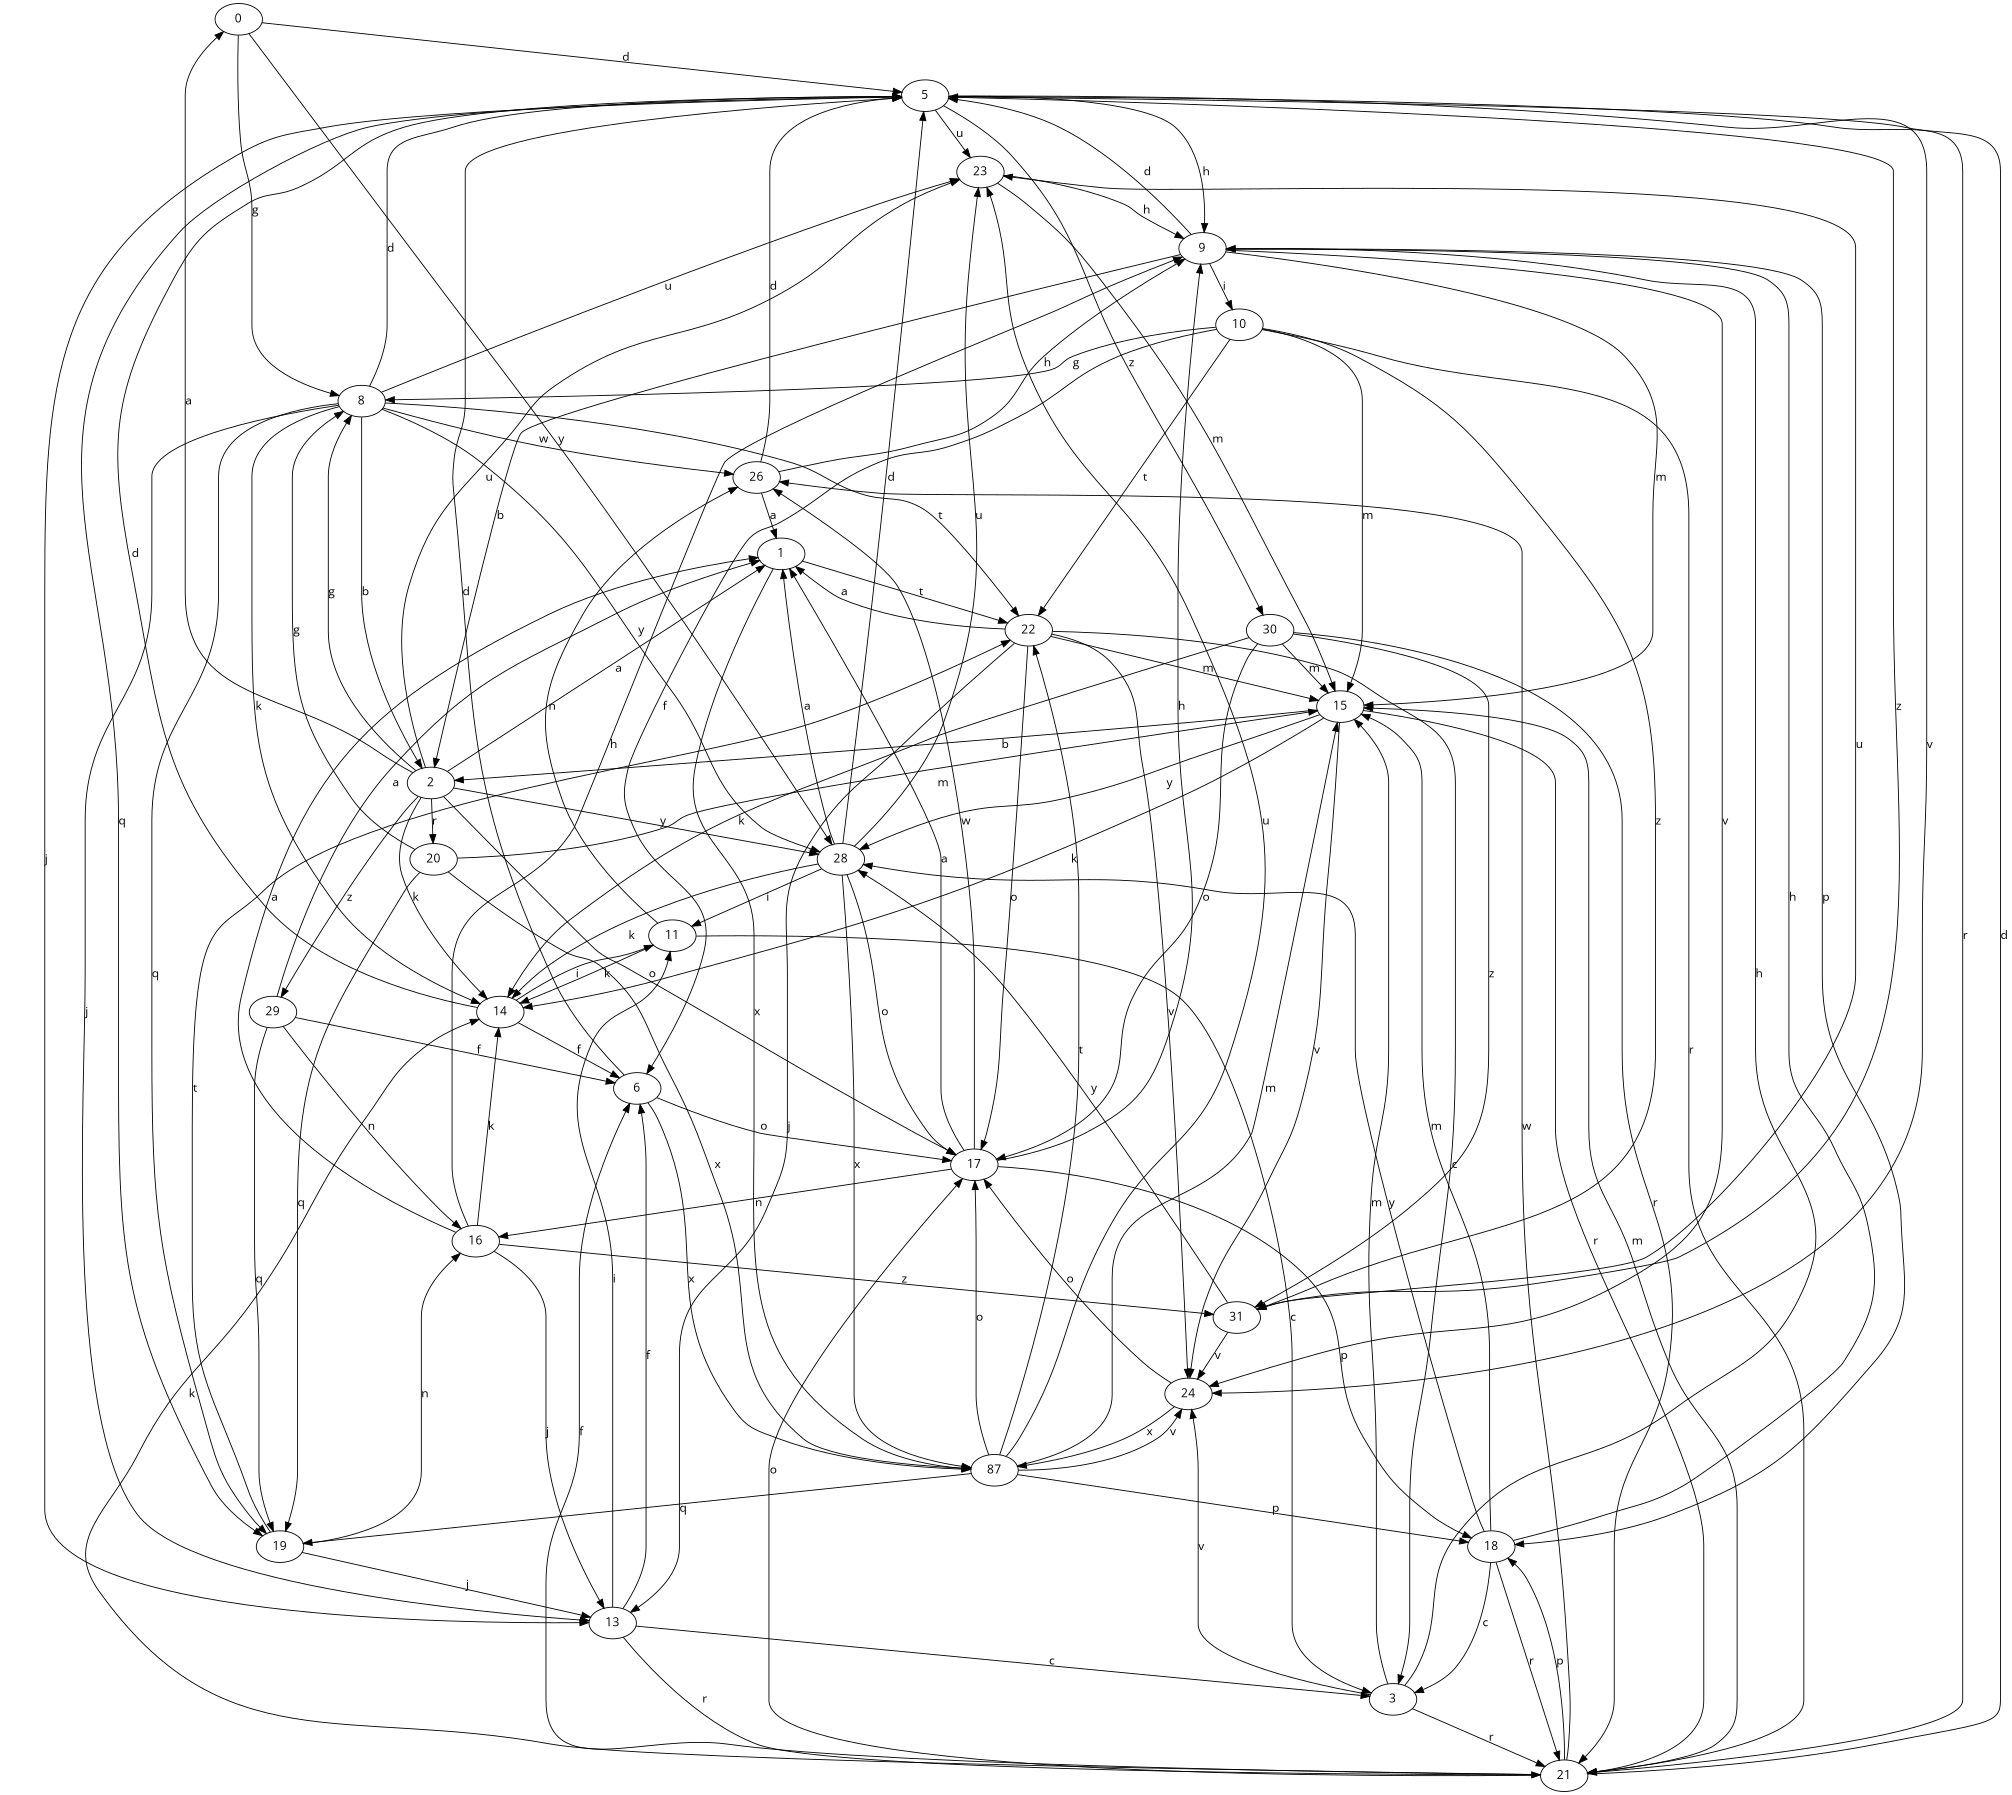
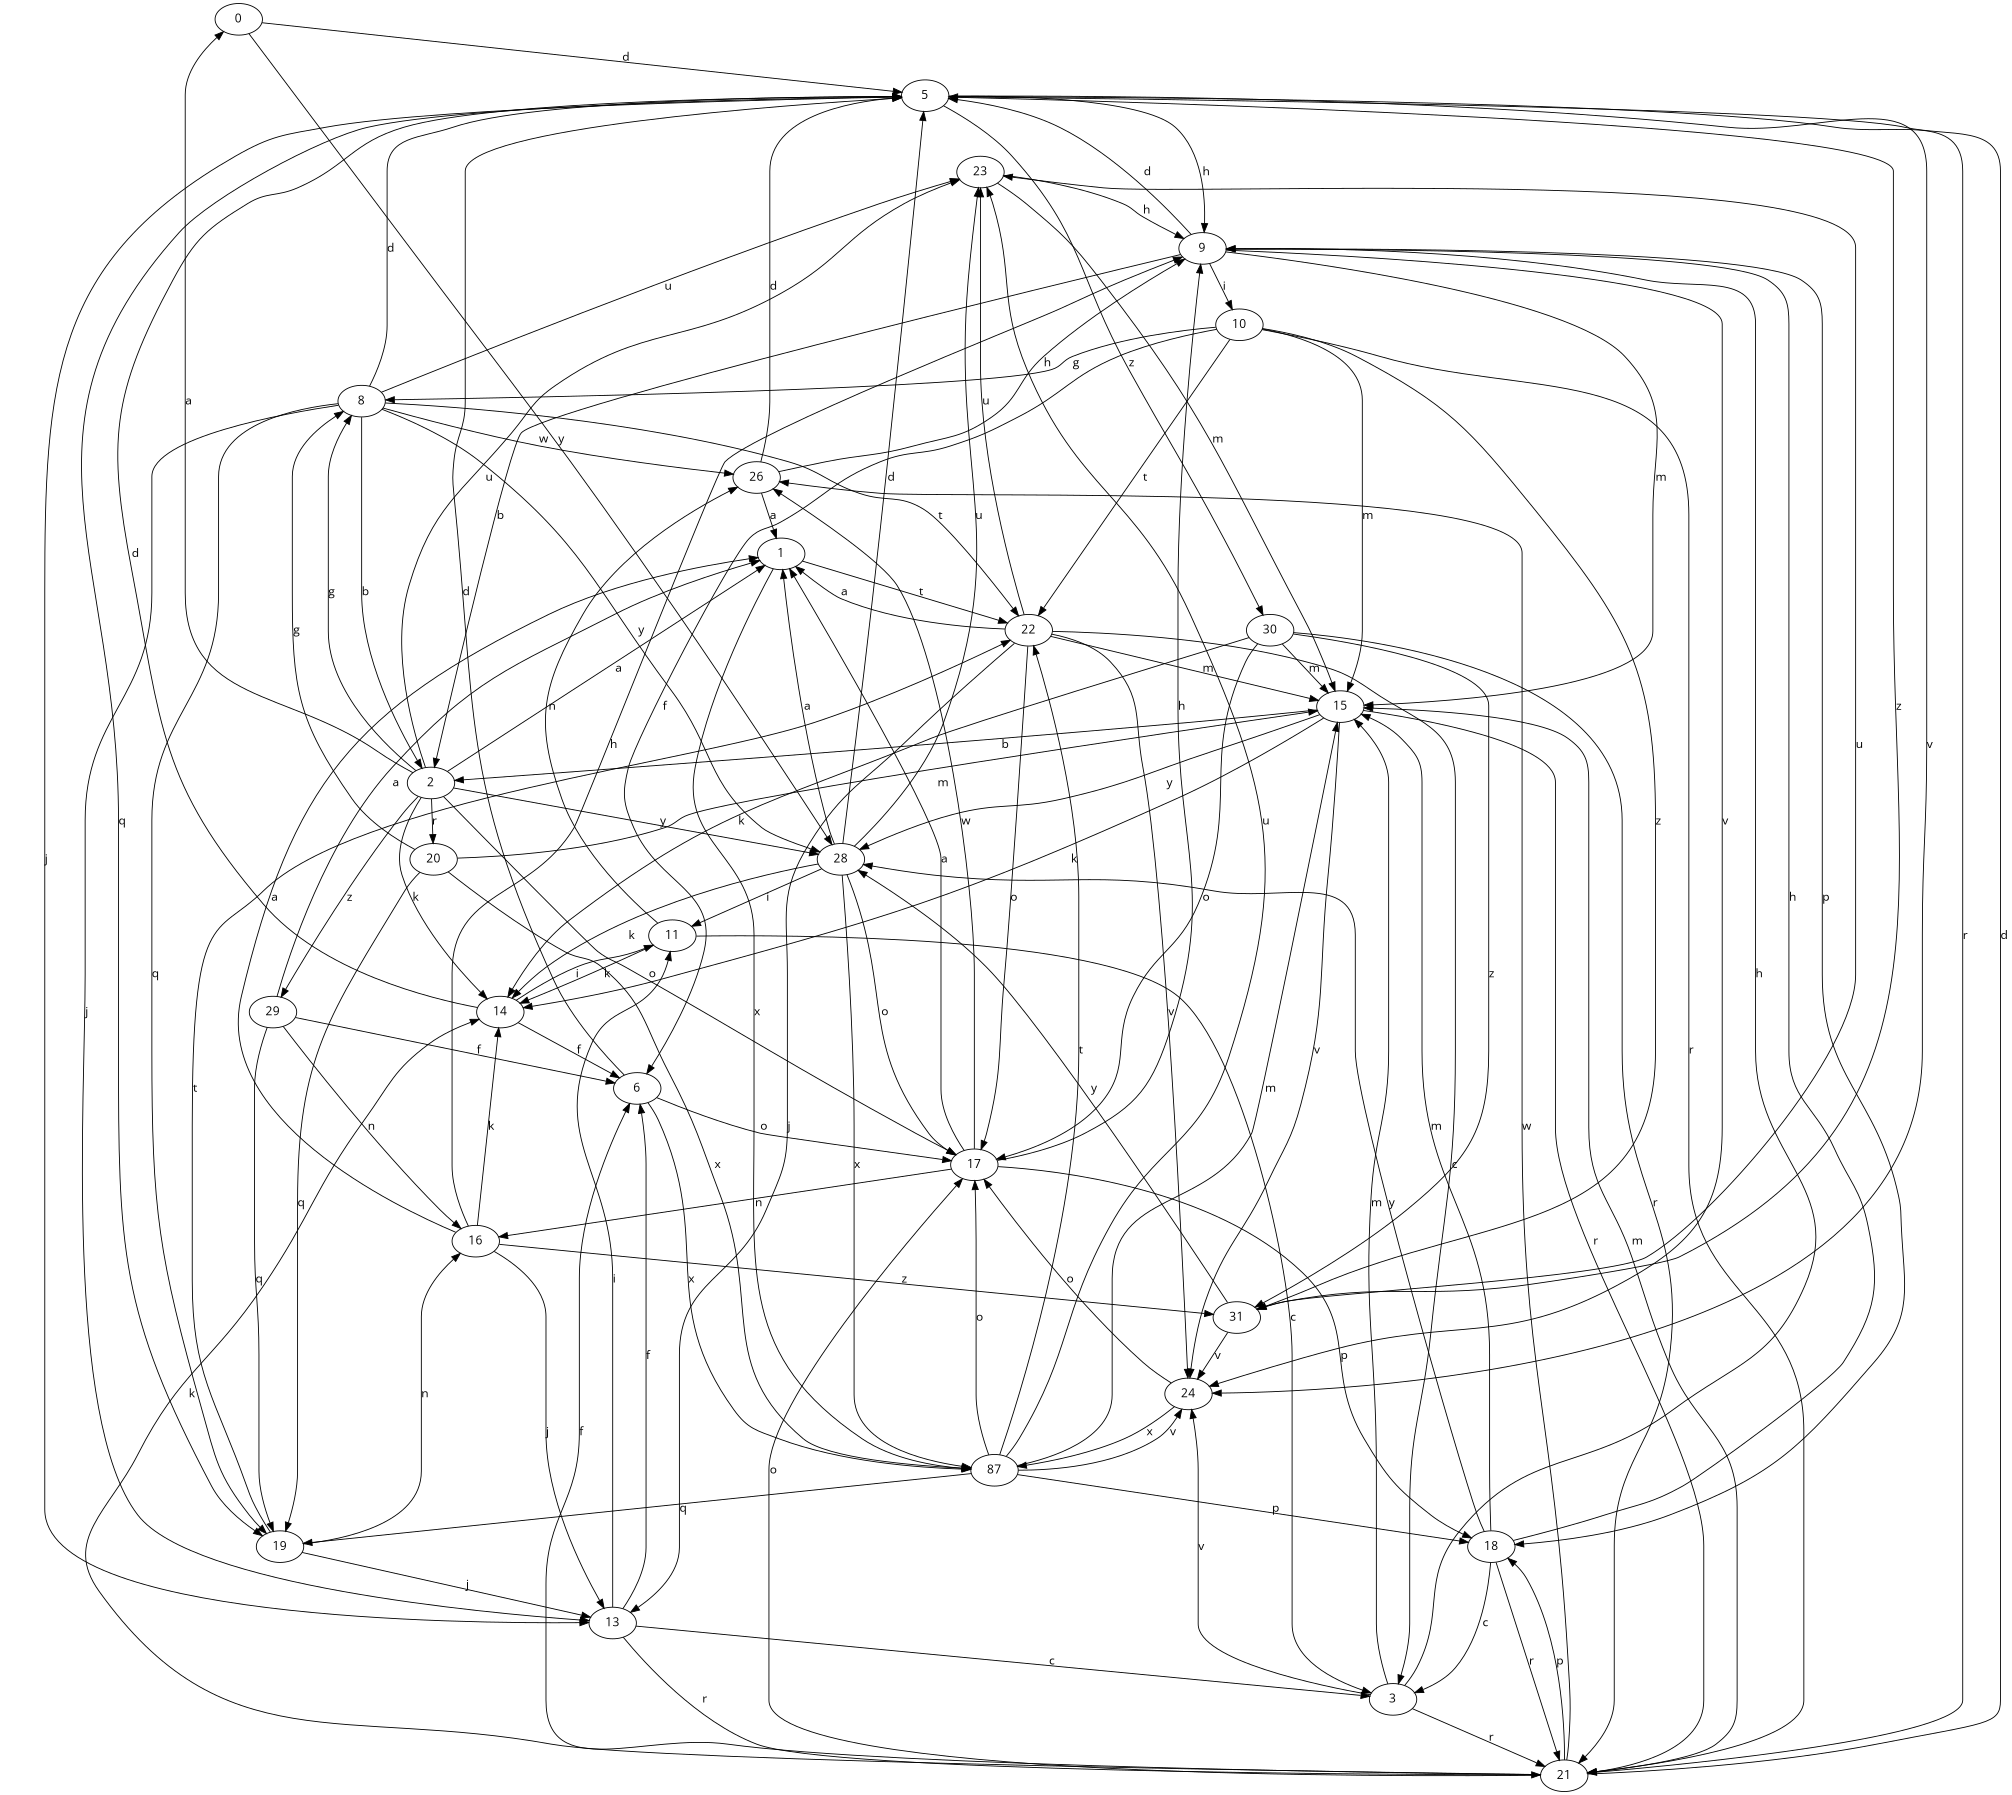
(950, 130) -> (983, 408)
(252, 235) -> none
(256, 724) -> none
